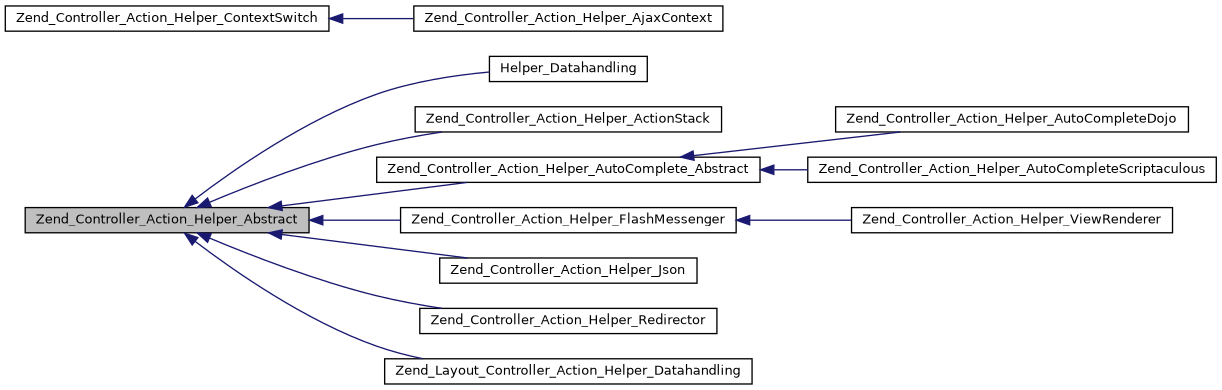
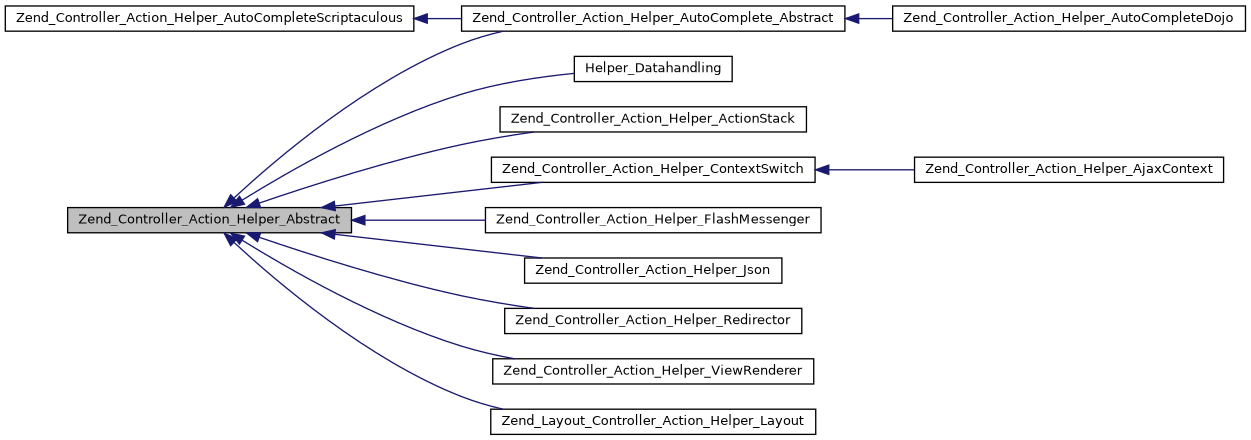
(791, 170) -> (444, 19)
none -> (438, 194)
(801, 220) -> (373, 311)
(568, 371) -> (653, 422)
